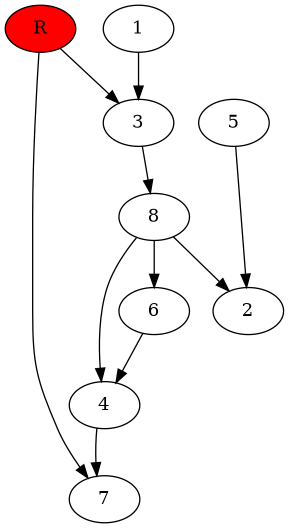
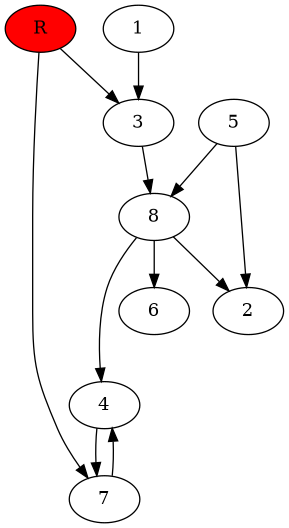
none -> (198, 165)
(133, 352) -> (113, 459)
